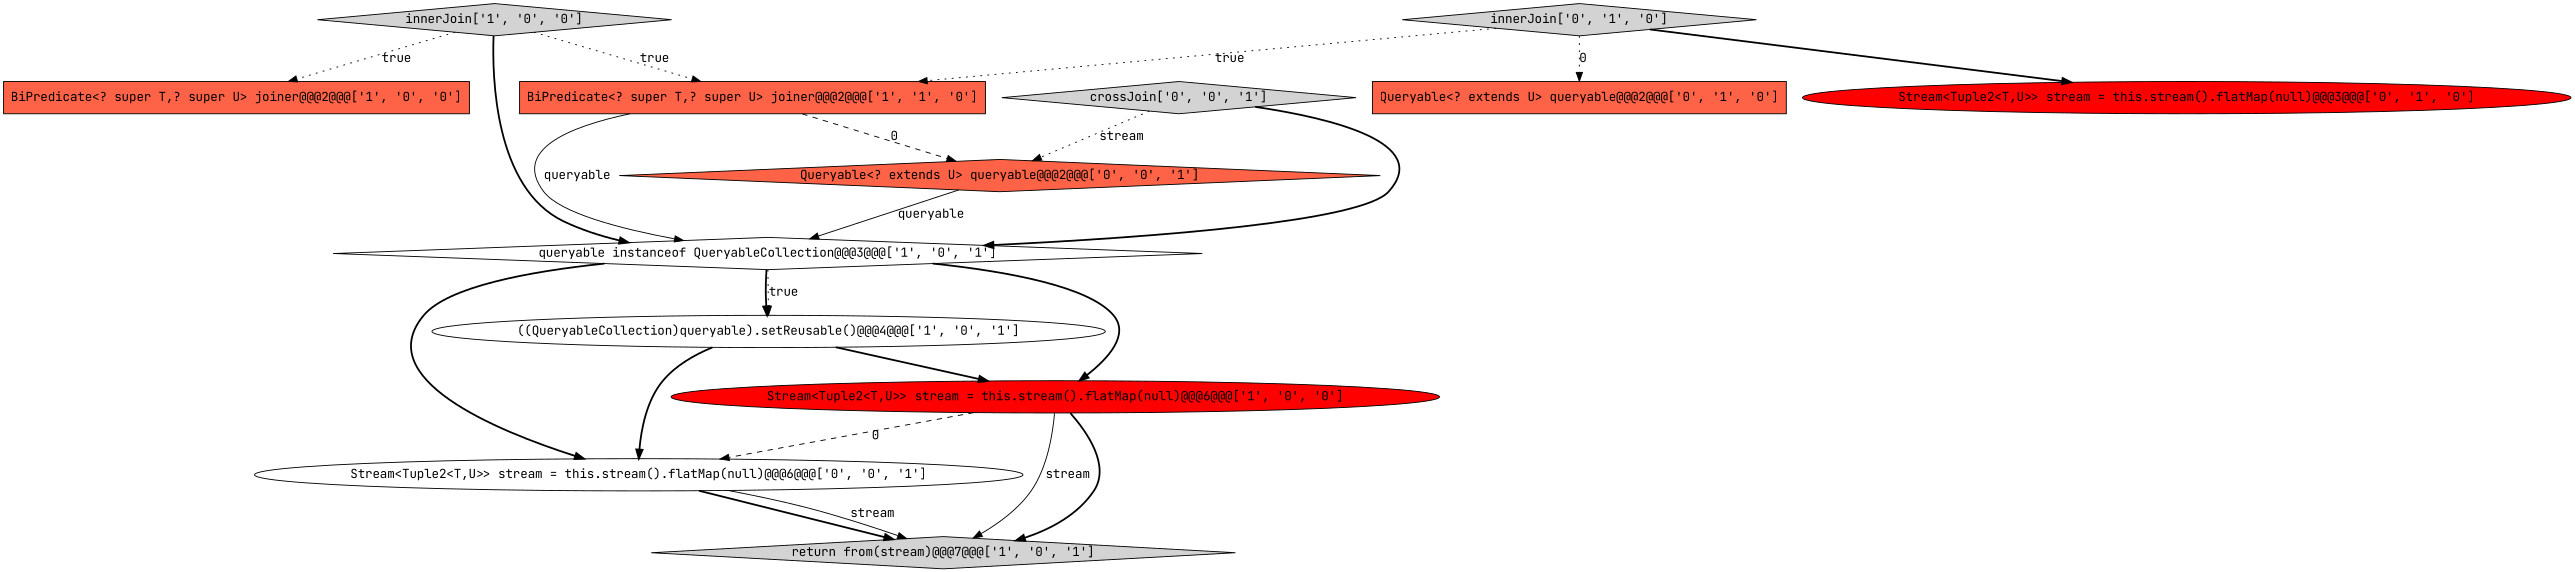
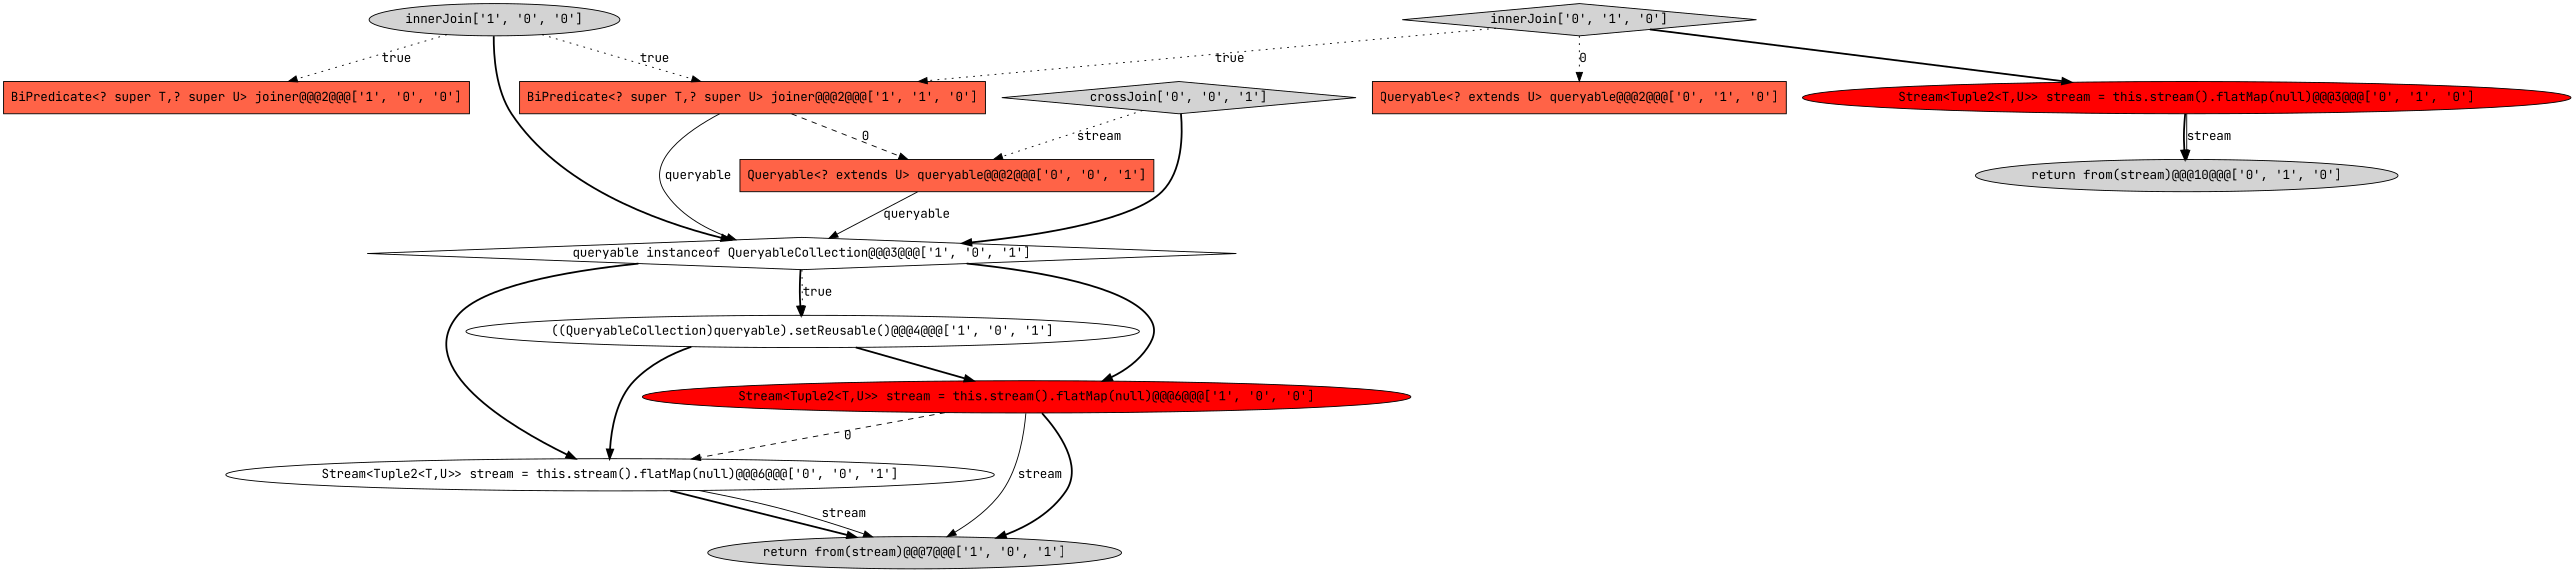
(494, 20) -> (494, 20)
(1000, 176) -> (947, 176)
none -> (2187, 176)
(943, 553) -> (915, 553)
